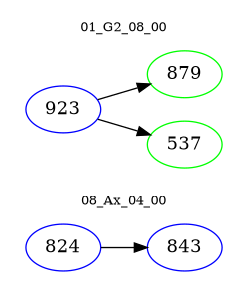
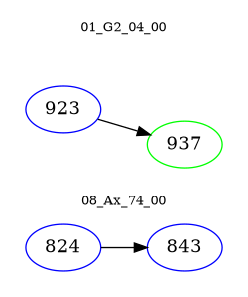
(124, 28) -> (124, 28)
(185, 74) -> none
(185, 145) -> (185, 145)
(124, 201) -> (124, 201)
